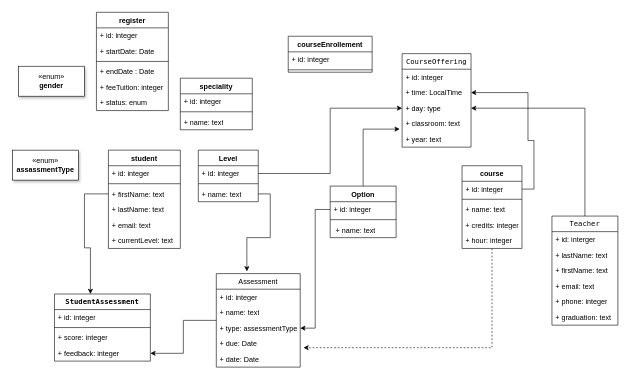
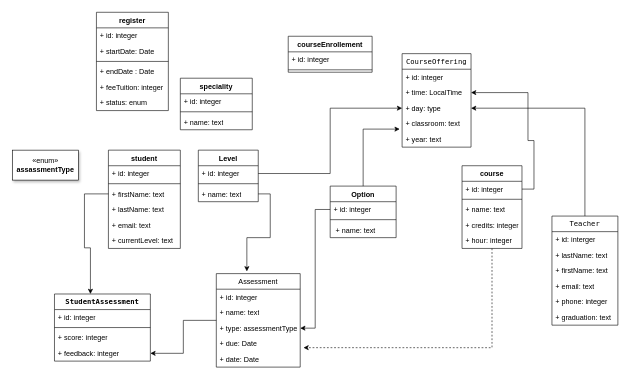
(51, 81) -> none
